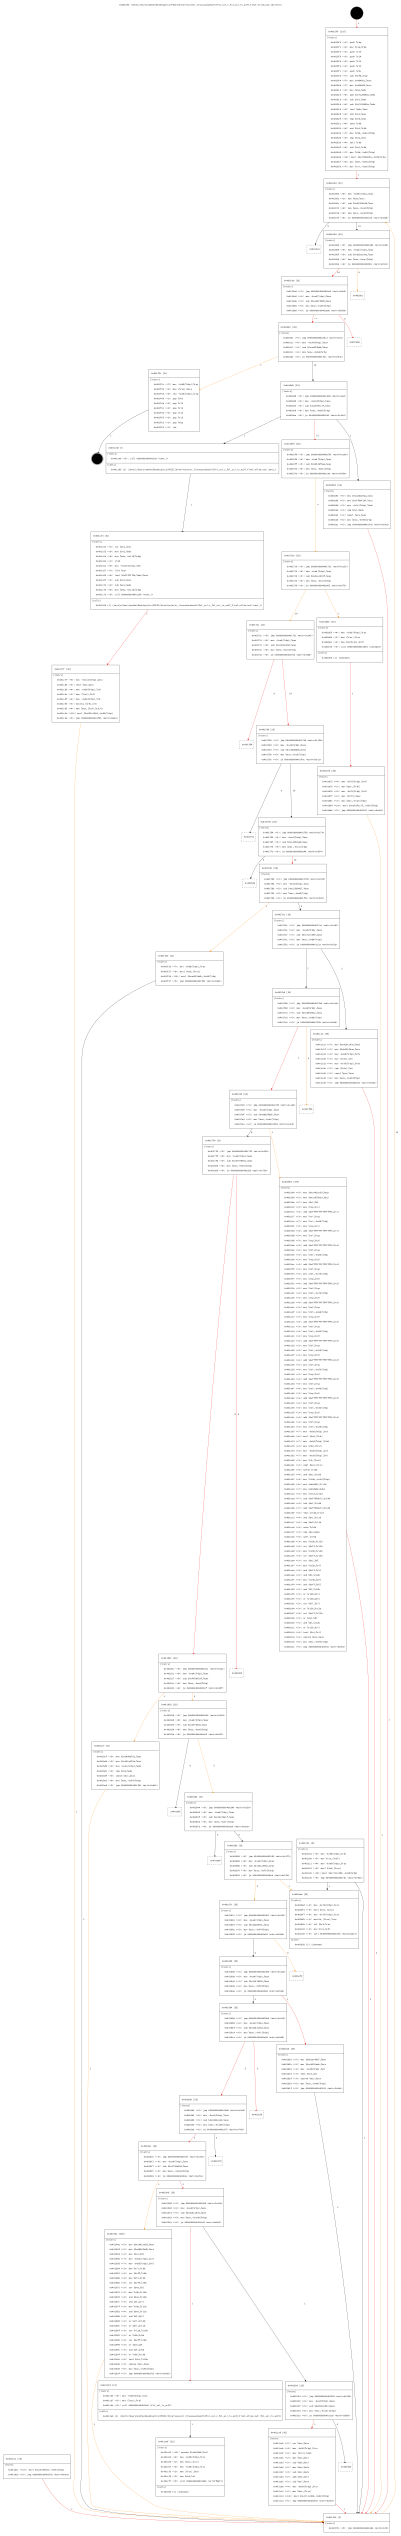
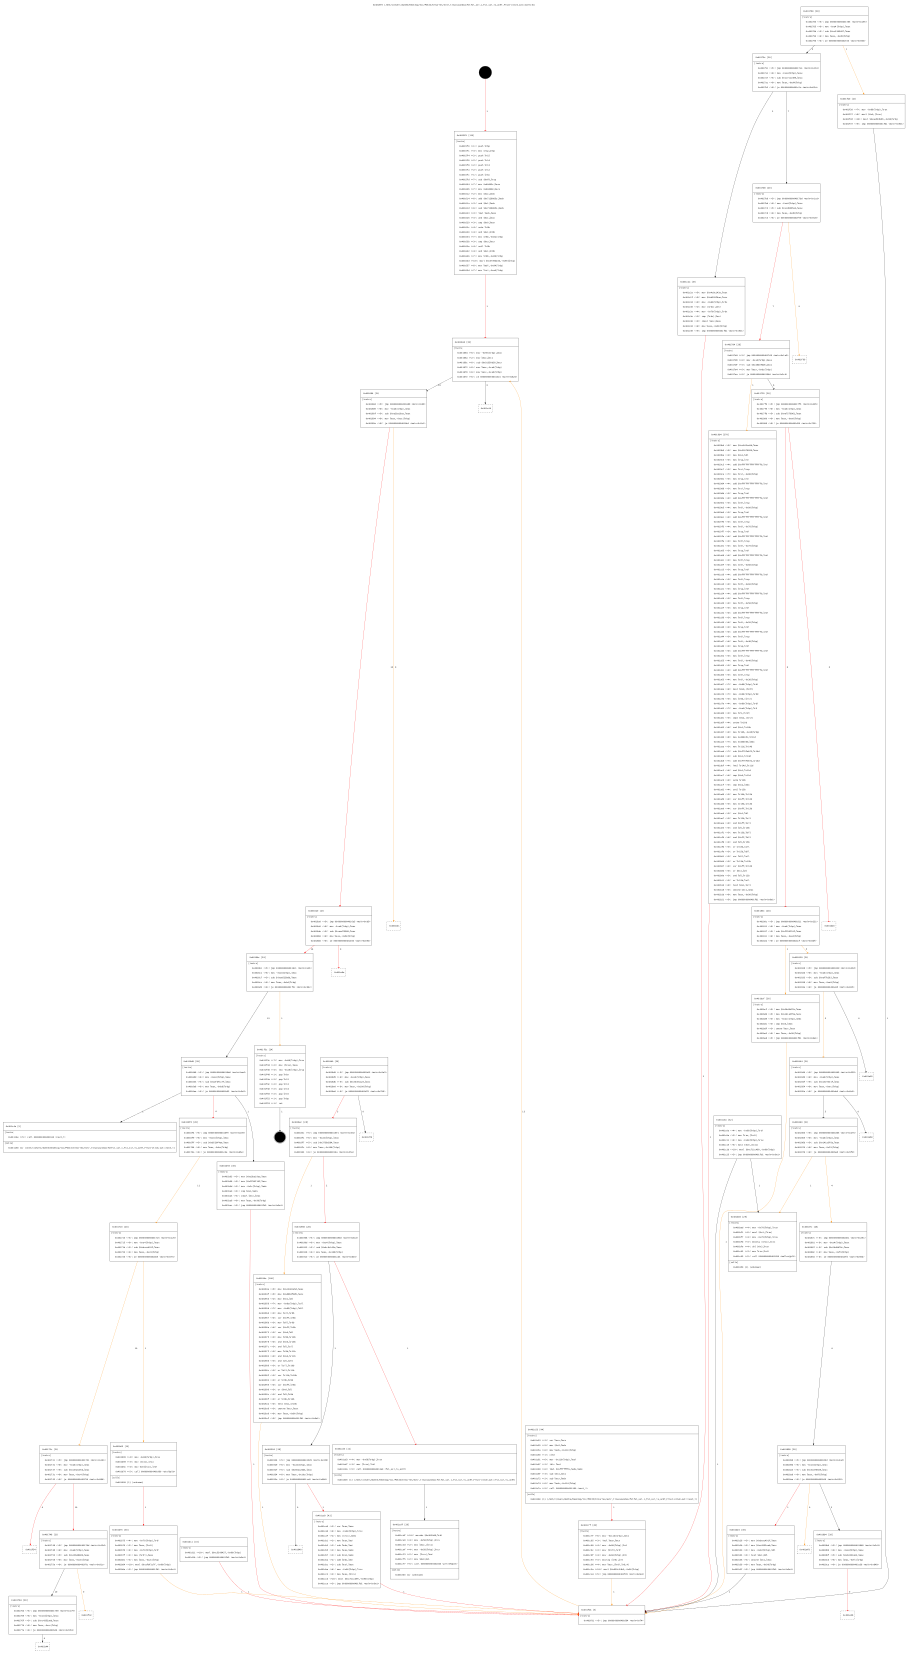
(187, 502) -> none
(266, 798) -> (81, 1590)
(292, 859) -> none
(380, 1663) -> (366, 1601)
(286, 1953) -> (807, 1514)
(233, 2068) -> none
